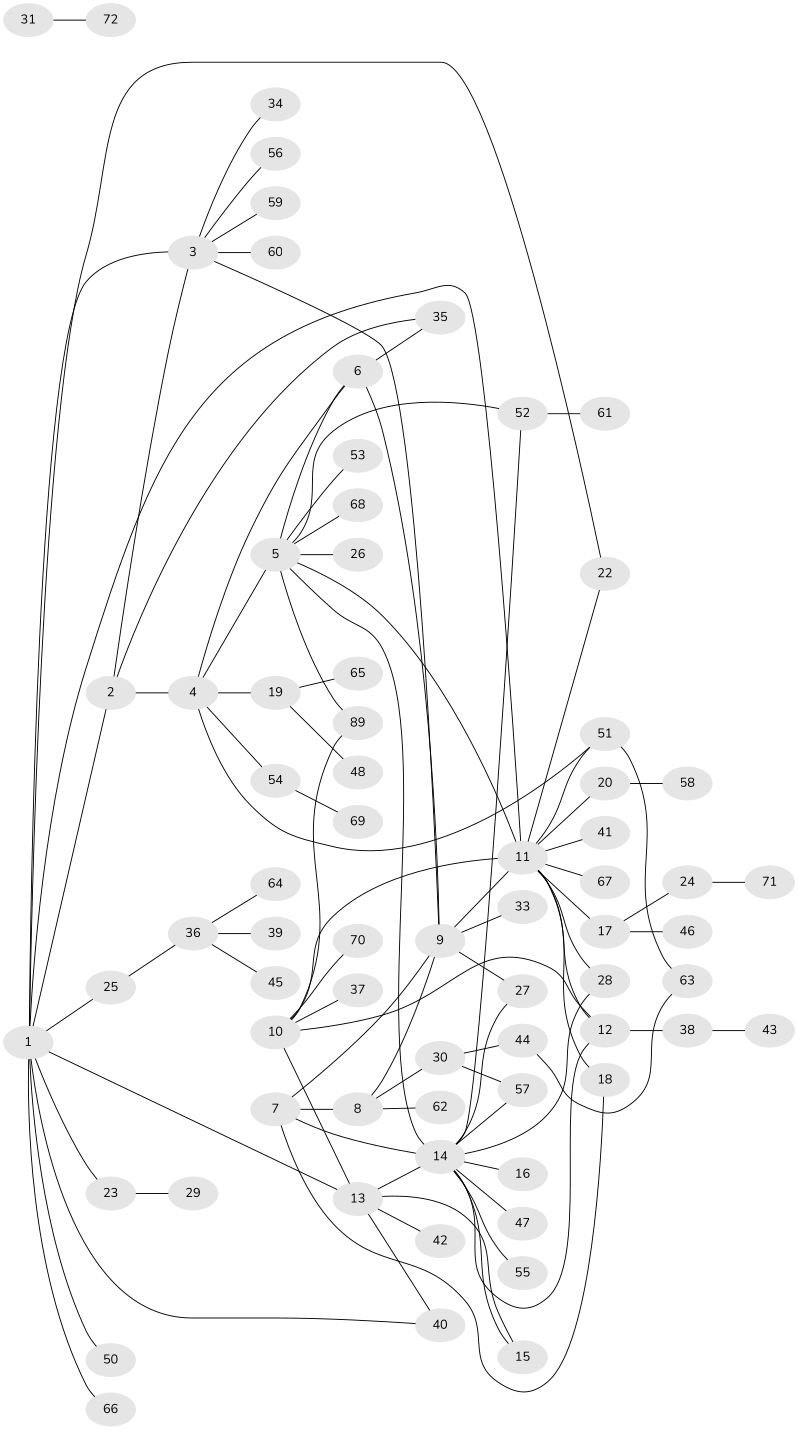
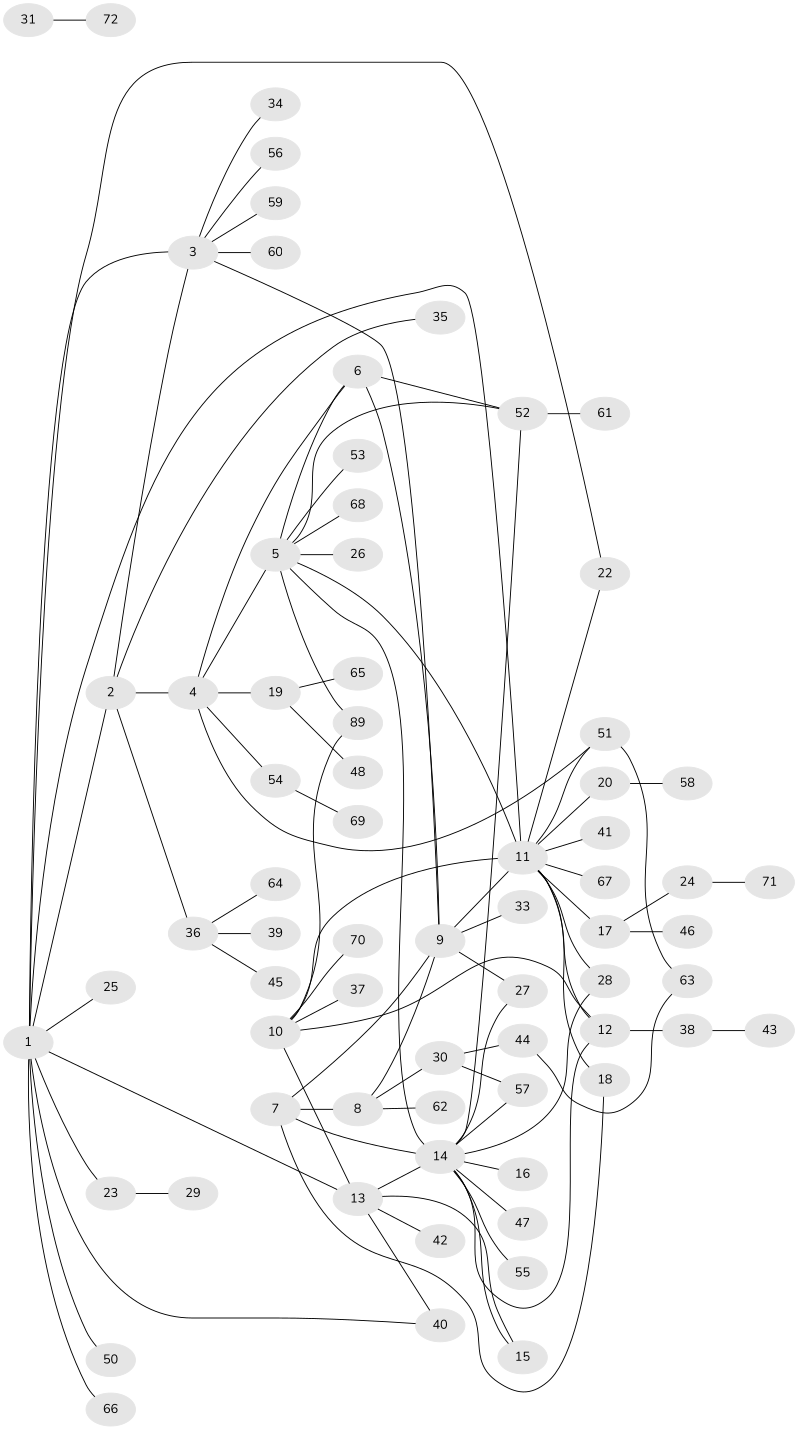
(399, 345) -> (440, 393)
(152, 961) -> (152, 813)
